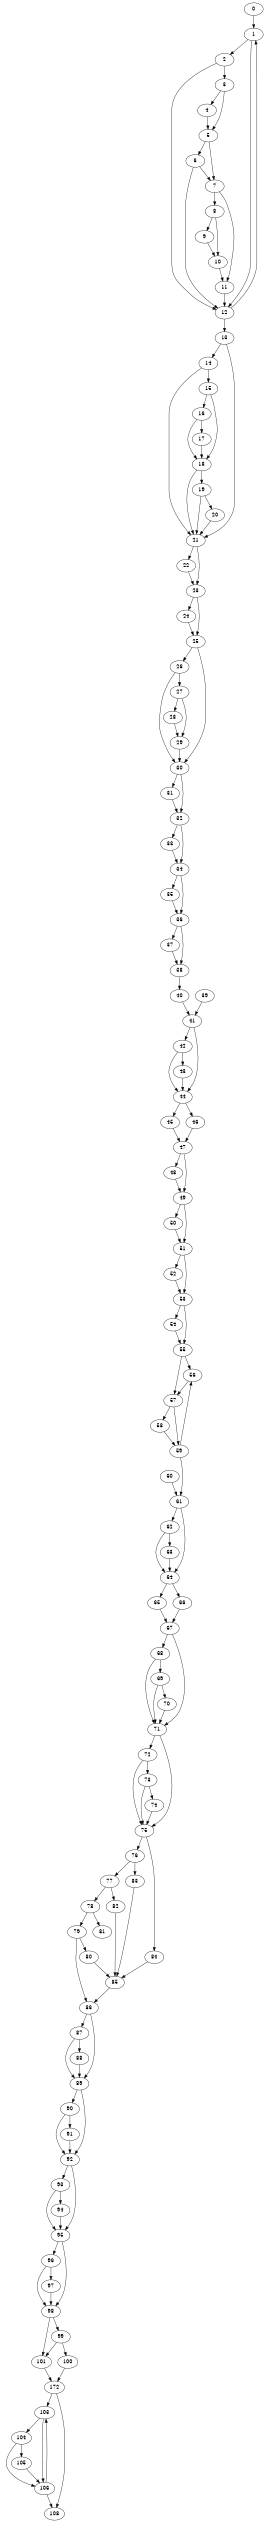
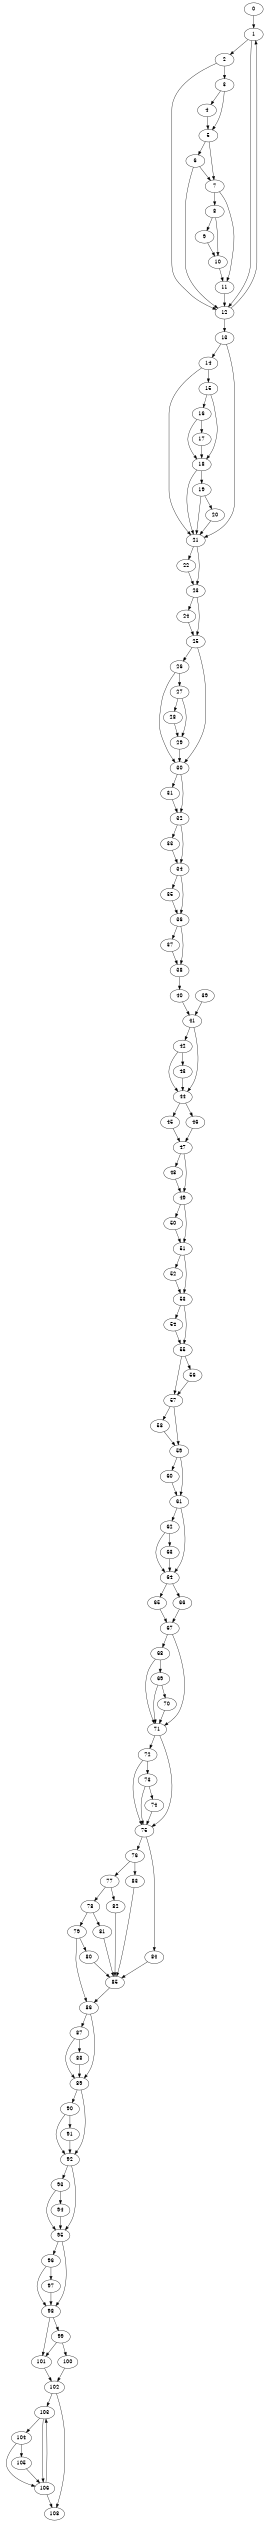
(186, 1415) -> (175, 1462)
none -> (108, 1955)
(54, 2387) -> (54, 2387)
